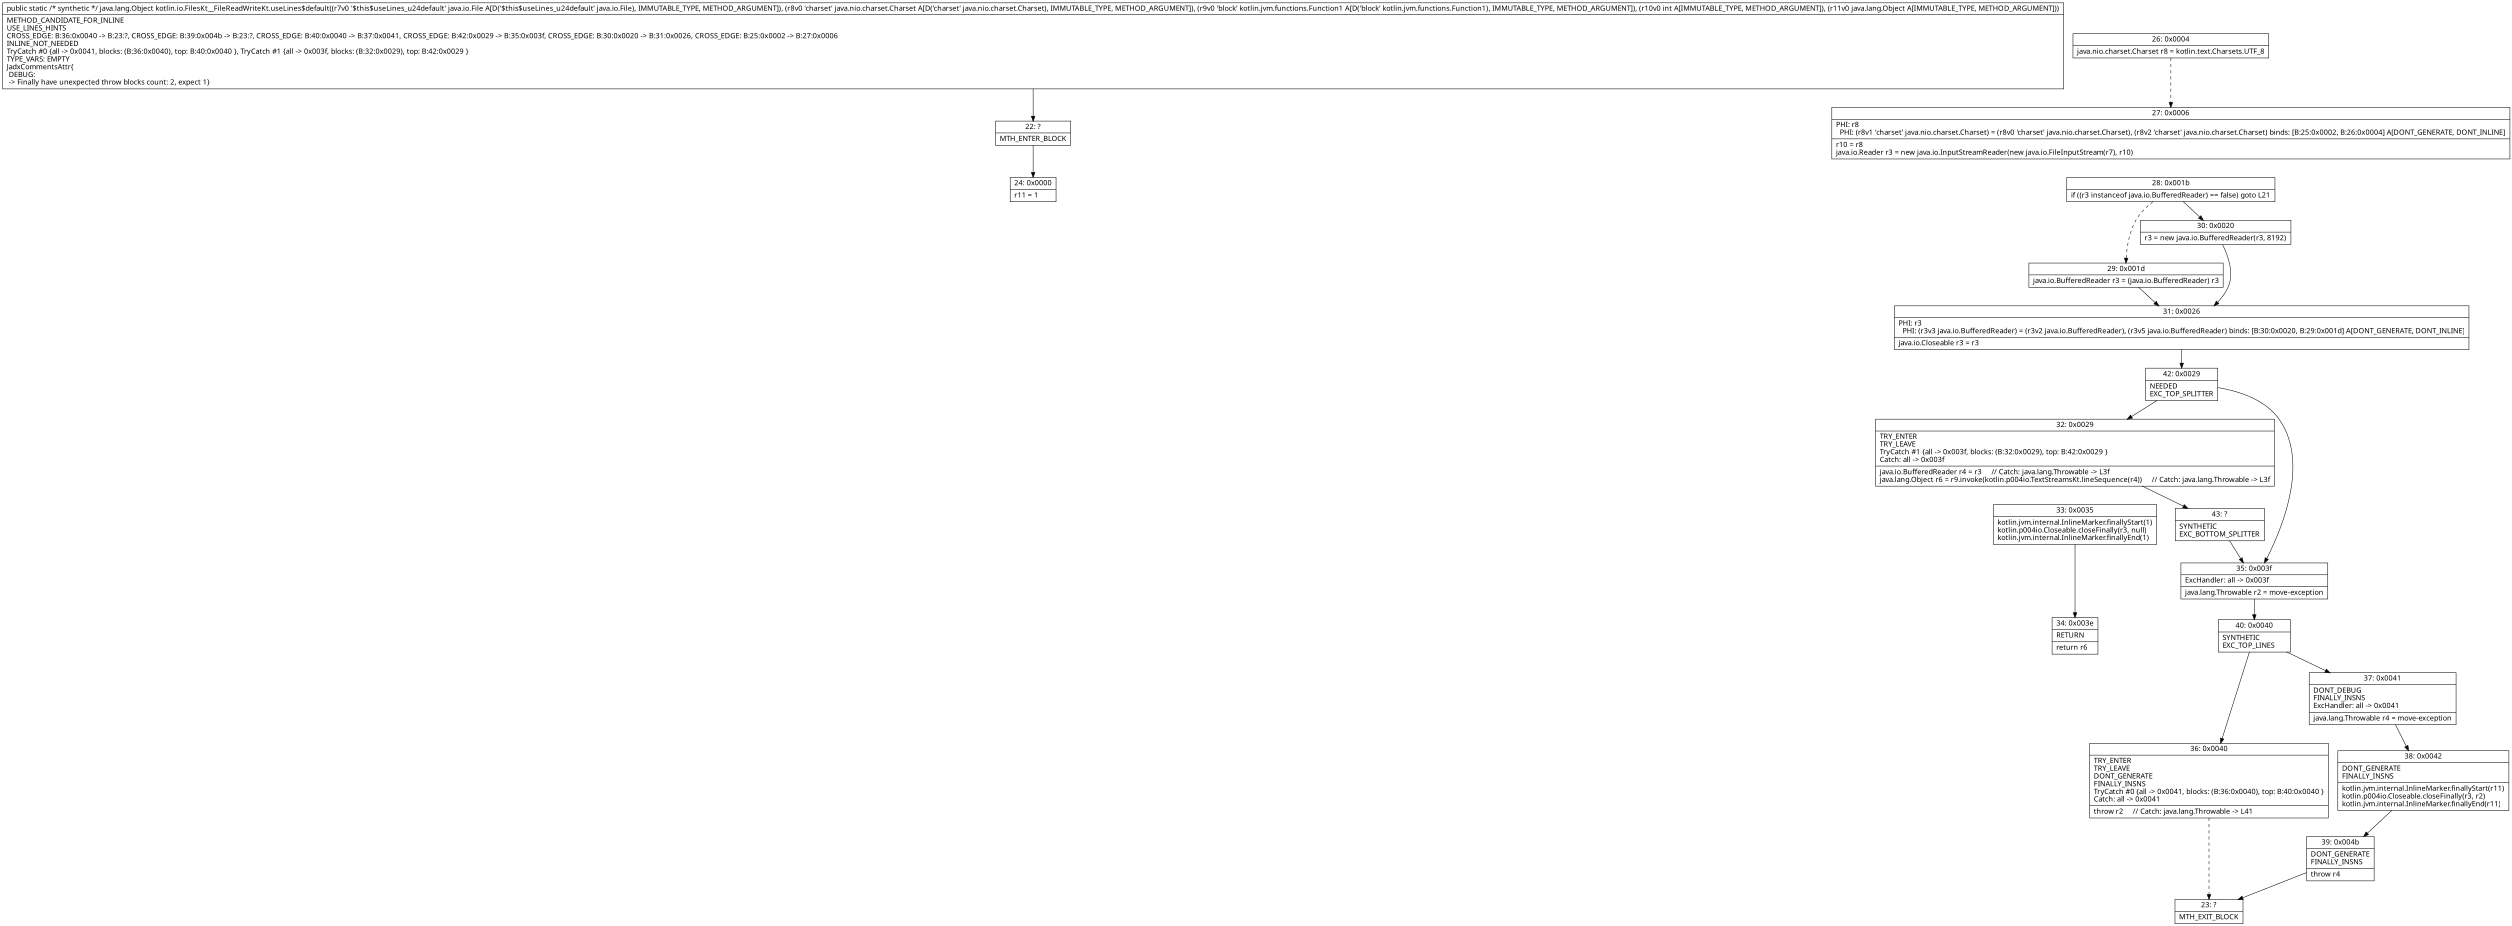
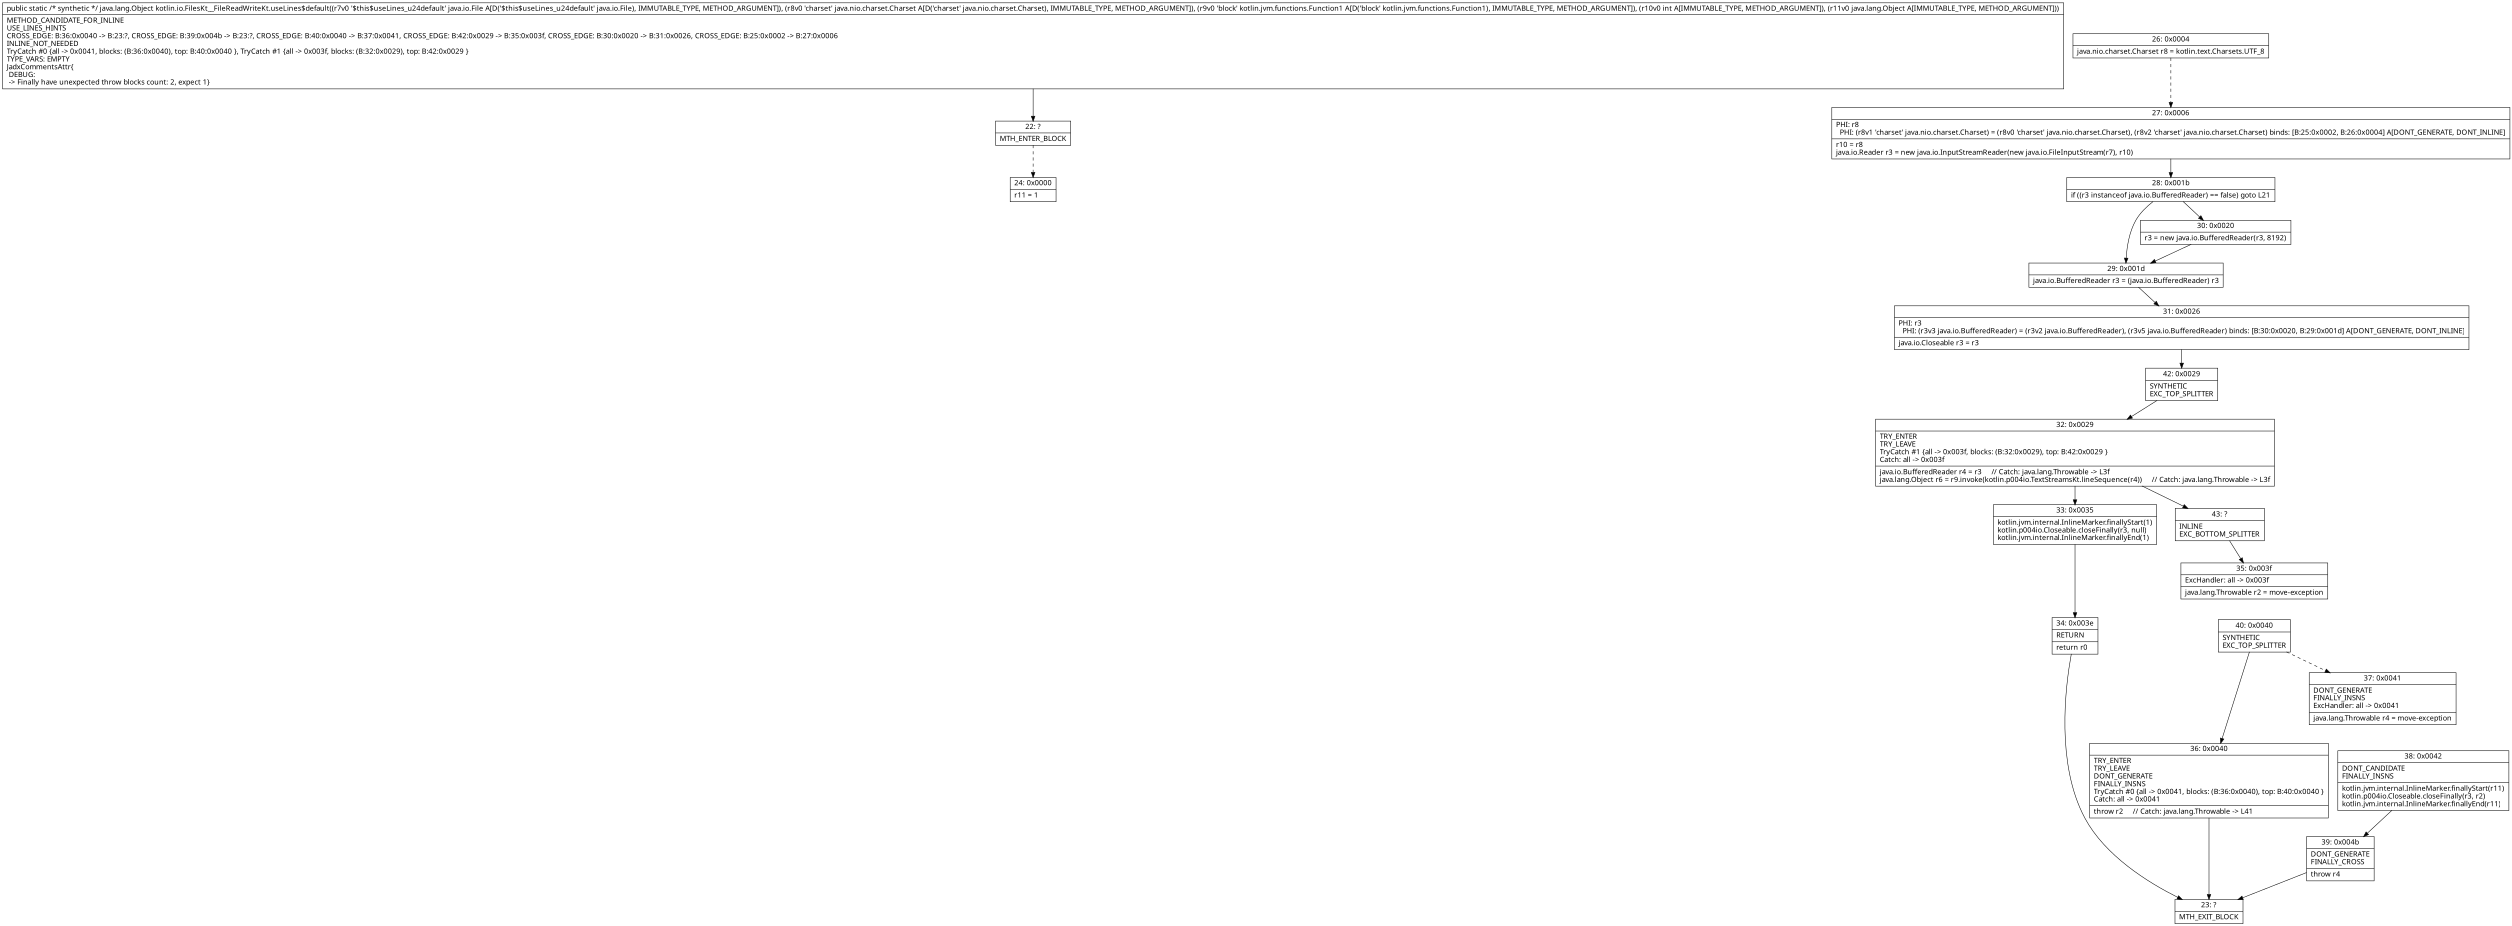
(1033, 159) -> (1033, 159)
none -> (2171, 166)
(2133, 226) -> (2133, 226)
(2231, 275) -> (2173, 253)
(2164, 386) -> (2169, 386)
(2292, 454) -> none
none -> (2075, 493)
(2198, 527) -> (2191, 527)
(2254, 607) -> none
(2249, 646) -> (2254, 646)
(2072, 648) -> (2072, 648)
(2306, 661) -> (2306, 661)
(2338, 690) -> (2343, 690)
(2401, 735) -> none
(2372, 769) -> (2374, 769)
none -> (2076, 798)
(2209, 856) -> (2209, 856)
(2337, 862) -> (2338, 862)
